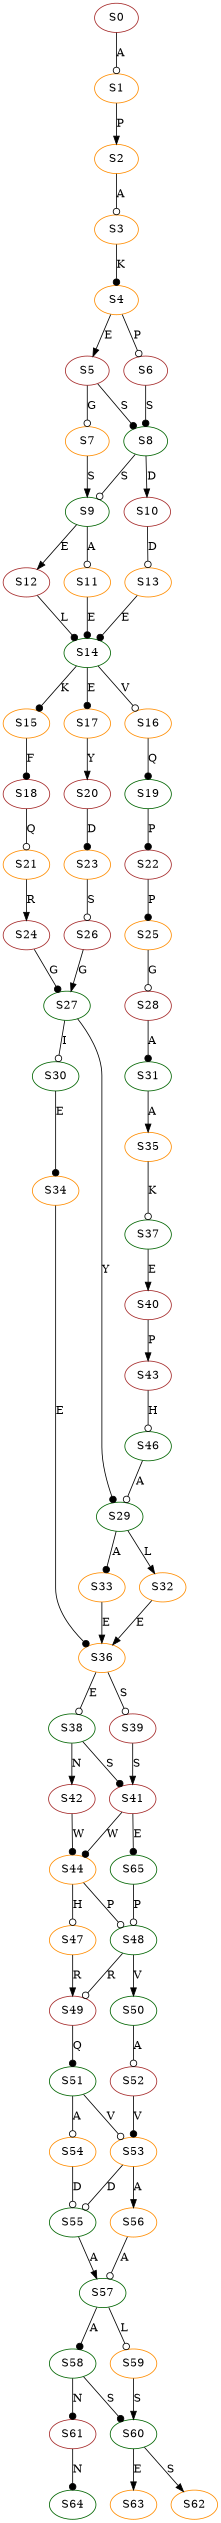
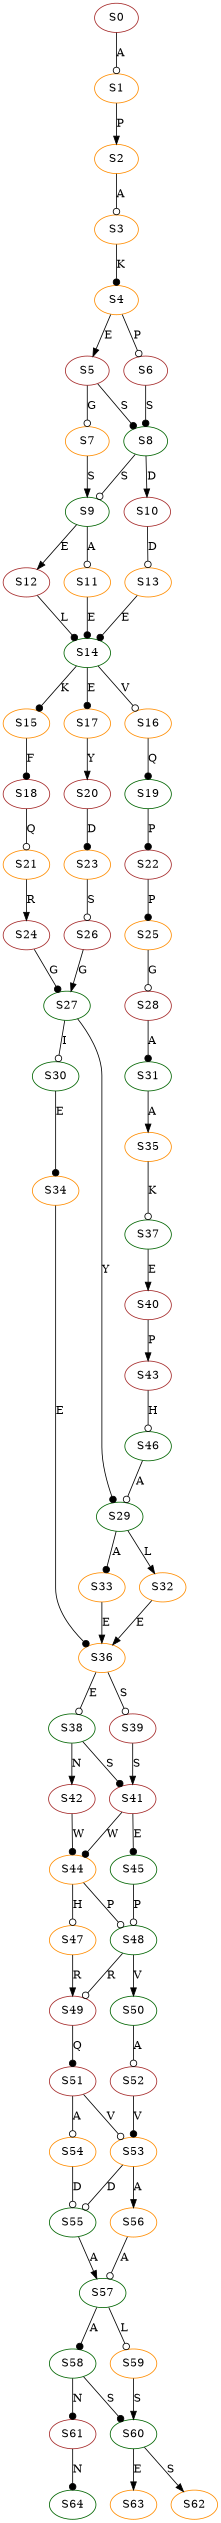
(134, 1870) -> (134, 1870)
(73, 2081) -> (73, 2081)
